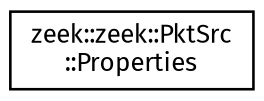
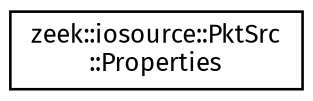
(132, 50) -> (156, 50)
